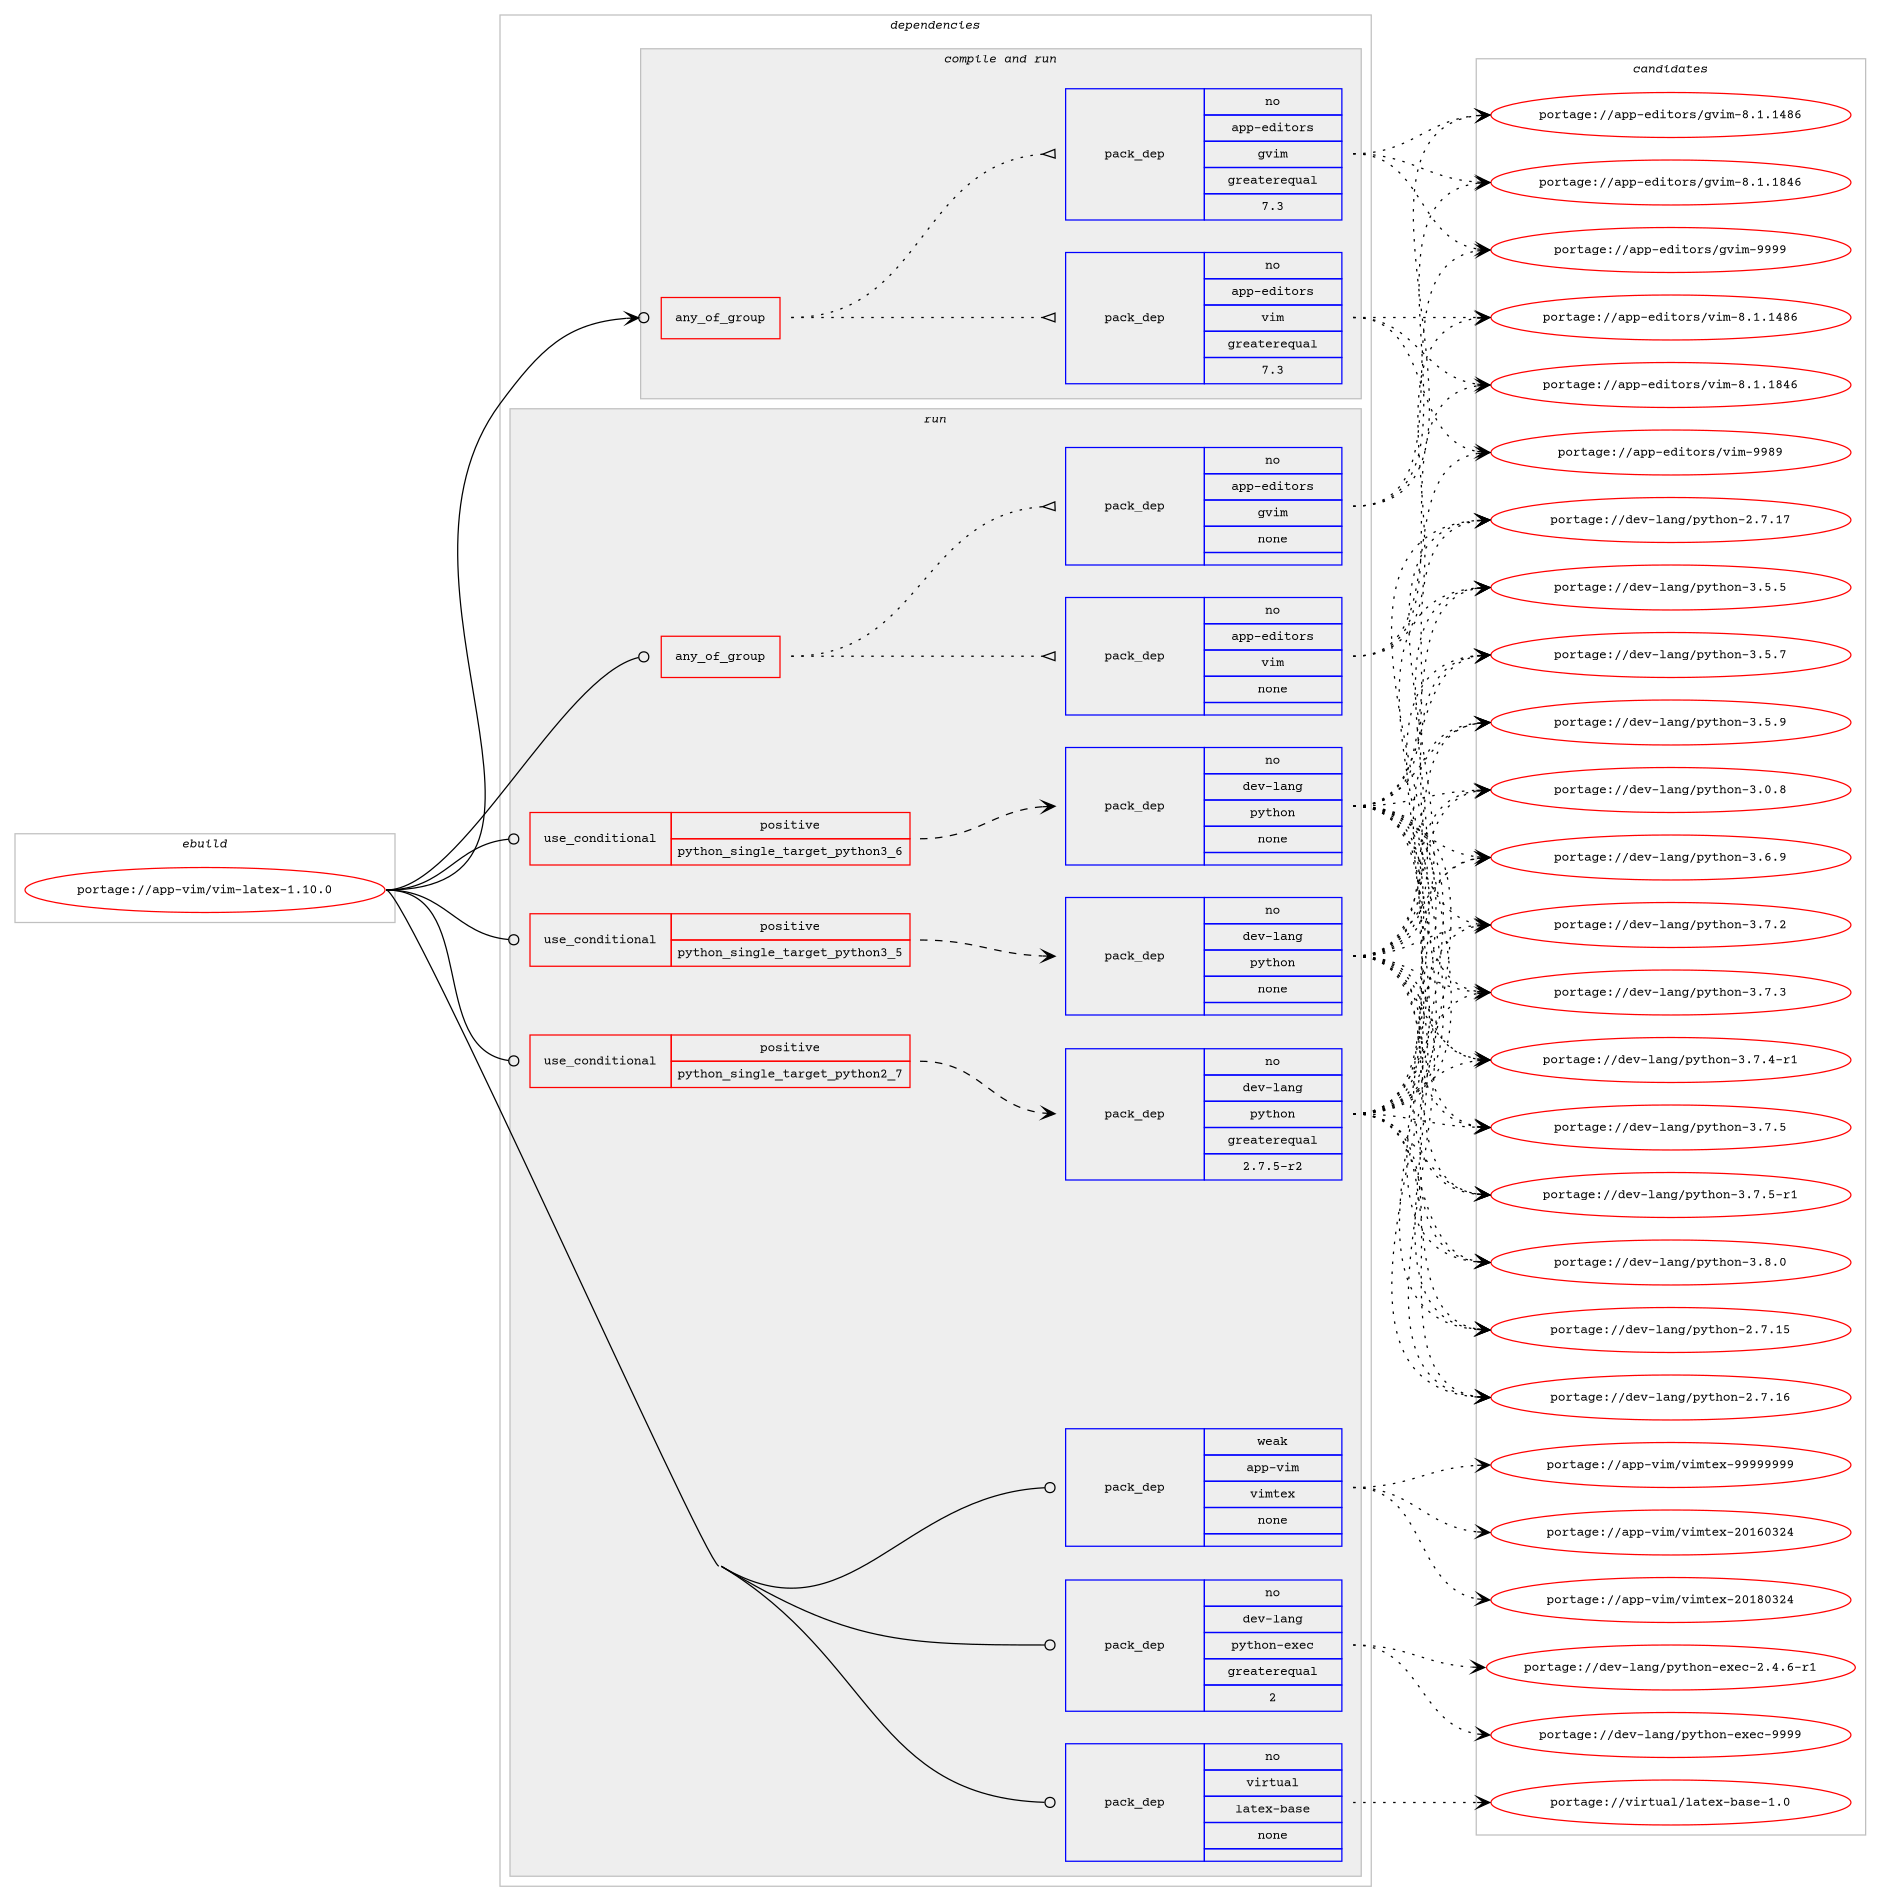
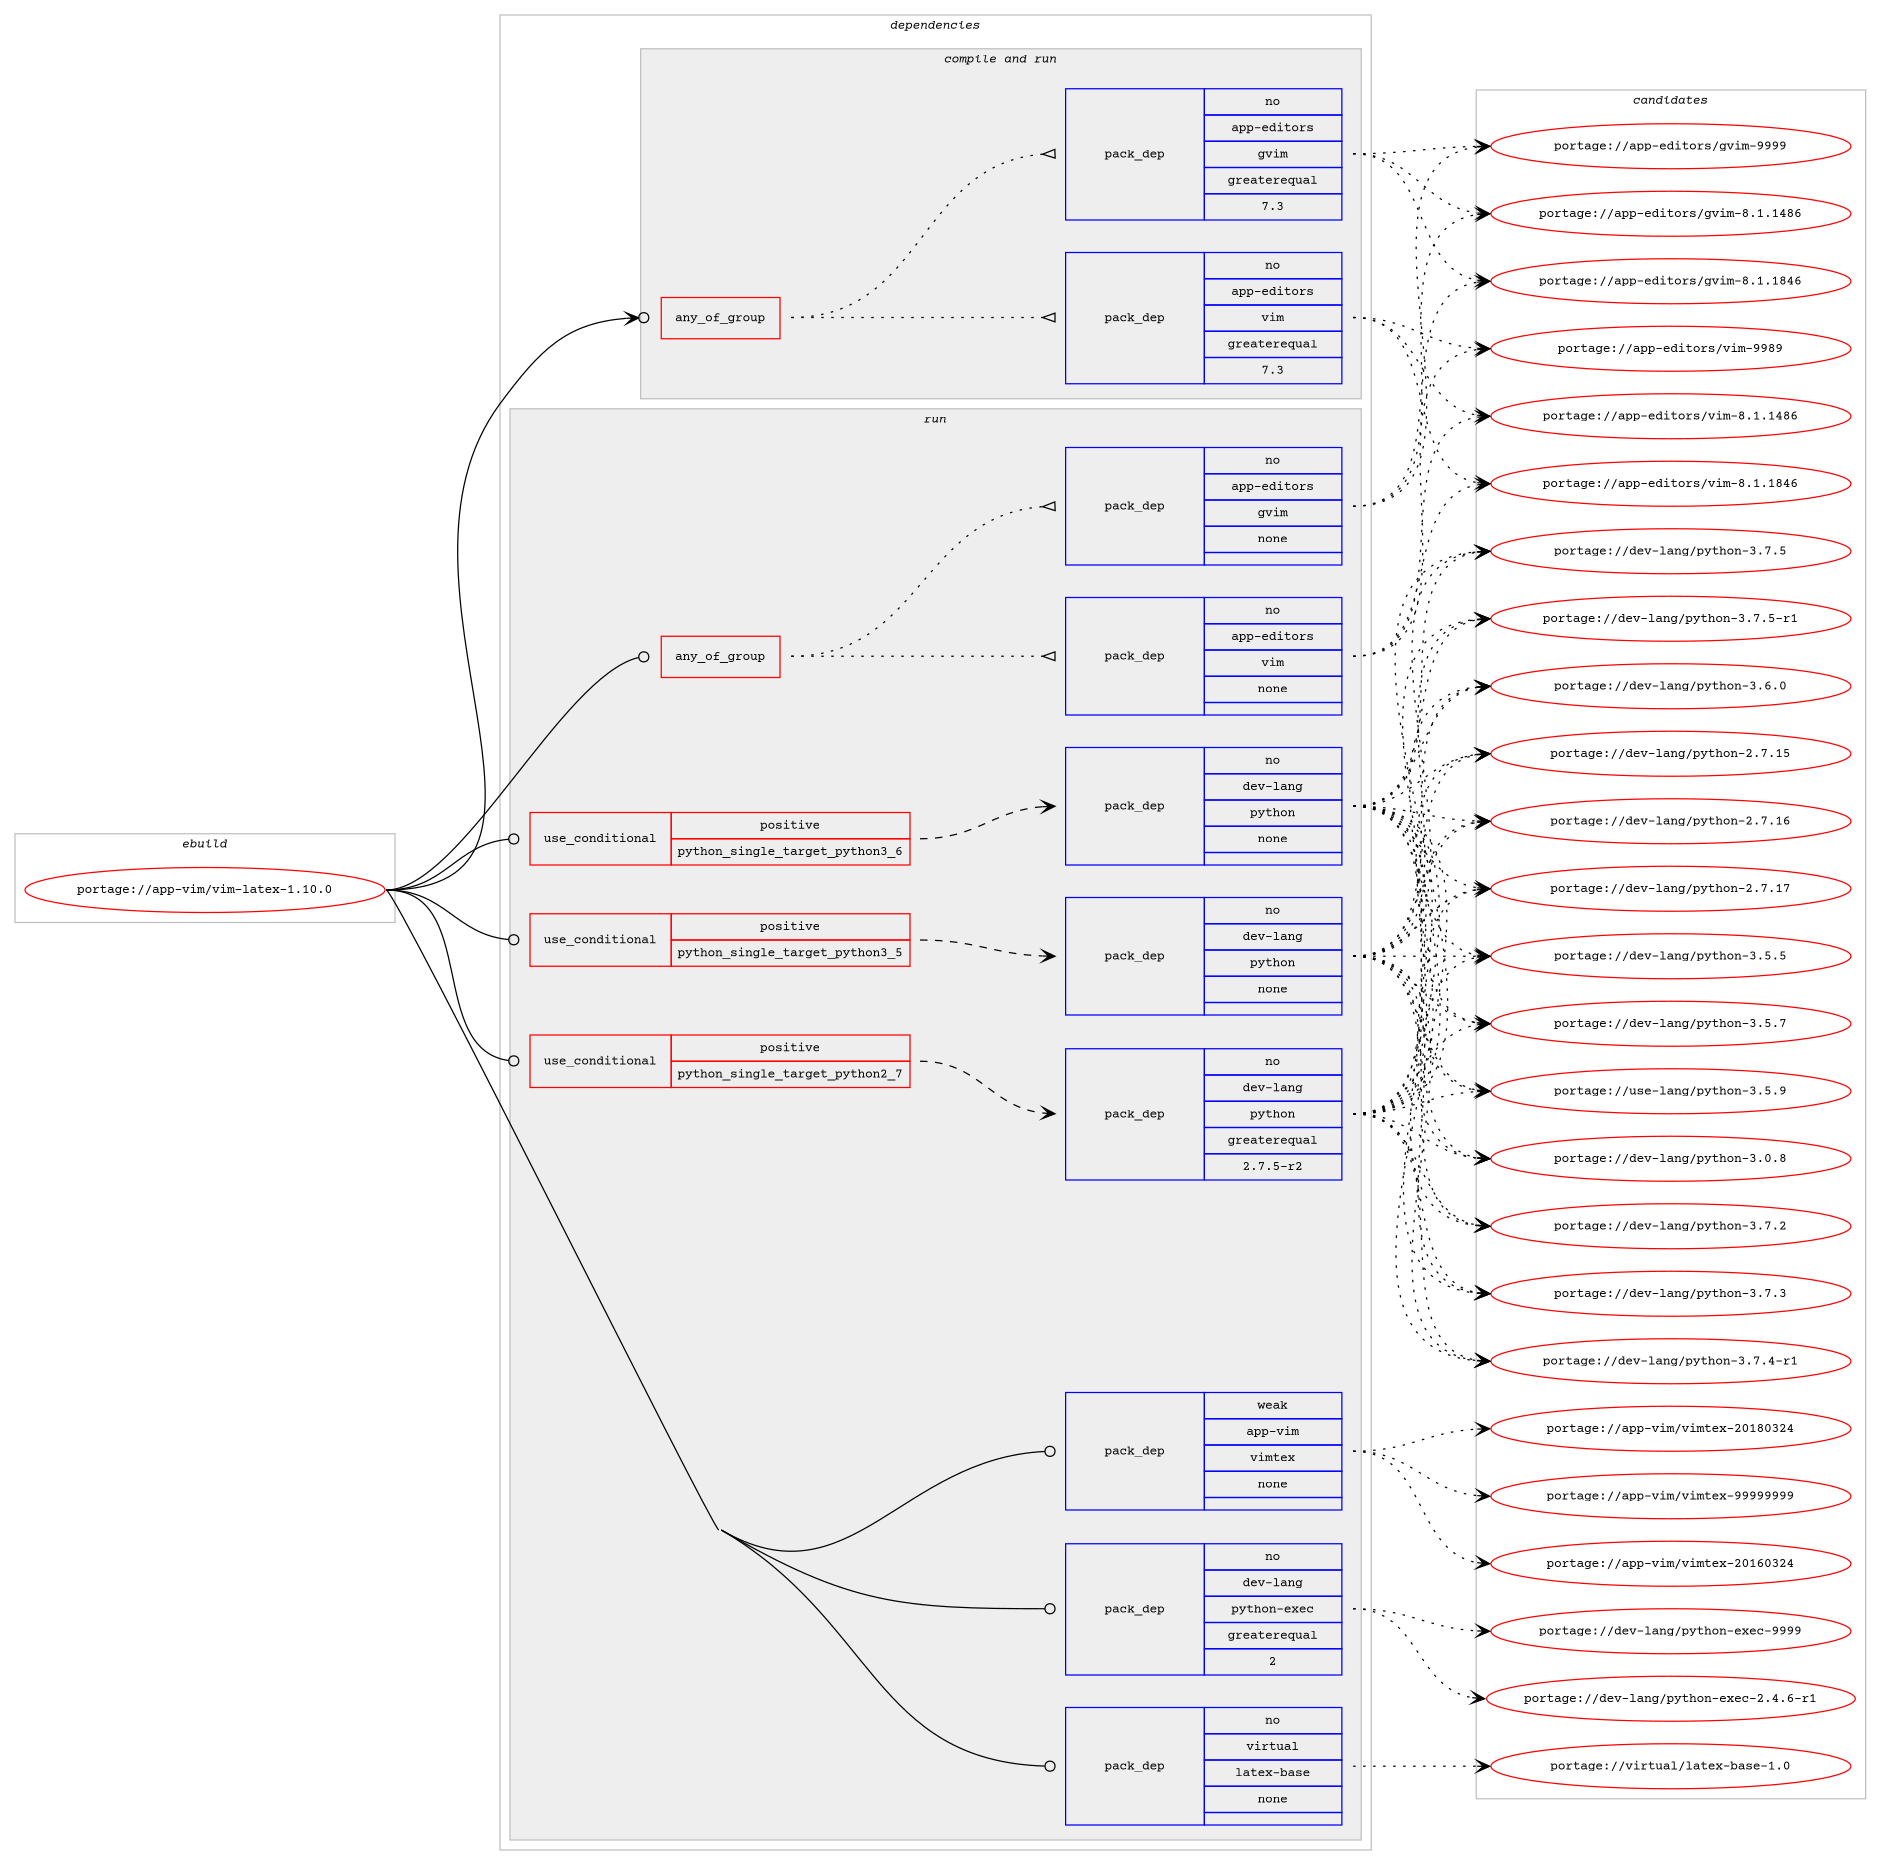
(1671, 722) -> (1671, 1091)
(1671, 858) -> none
(1671, 1262) -> (1671, 686)
